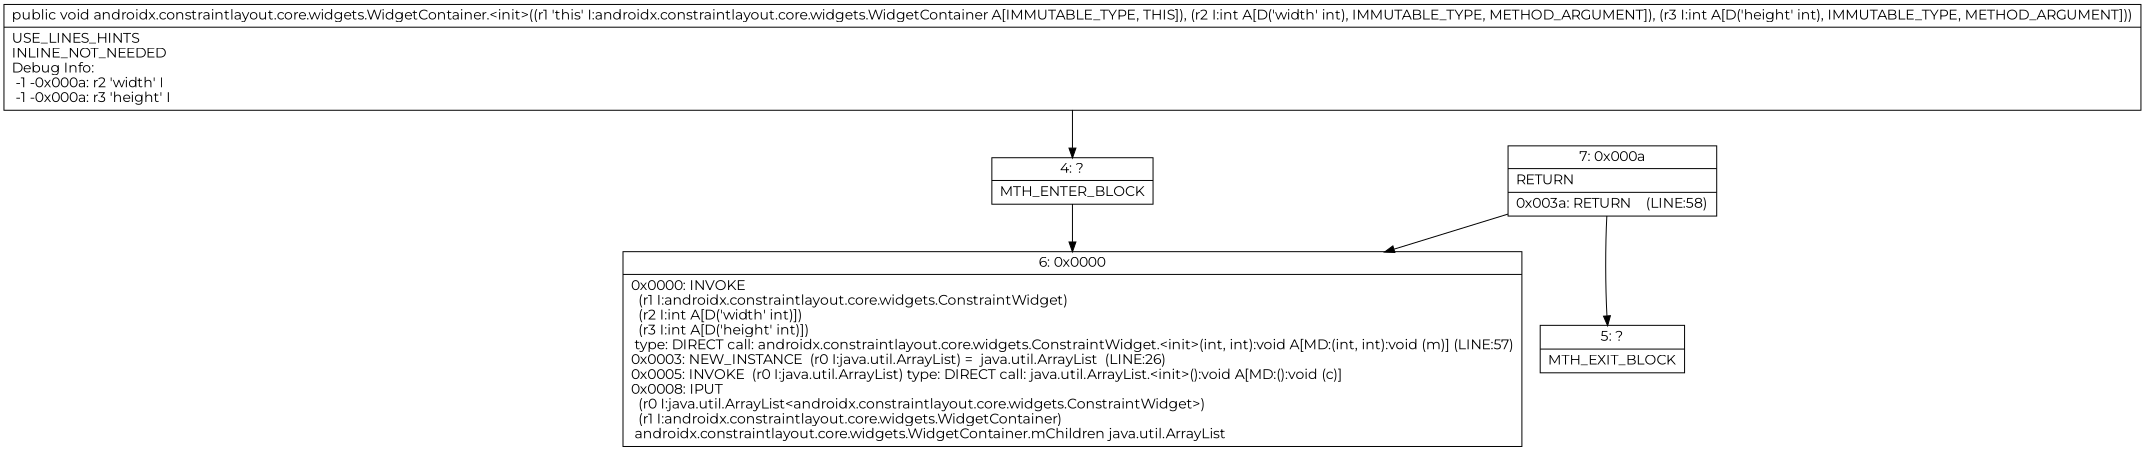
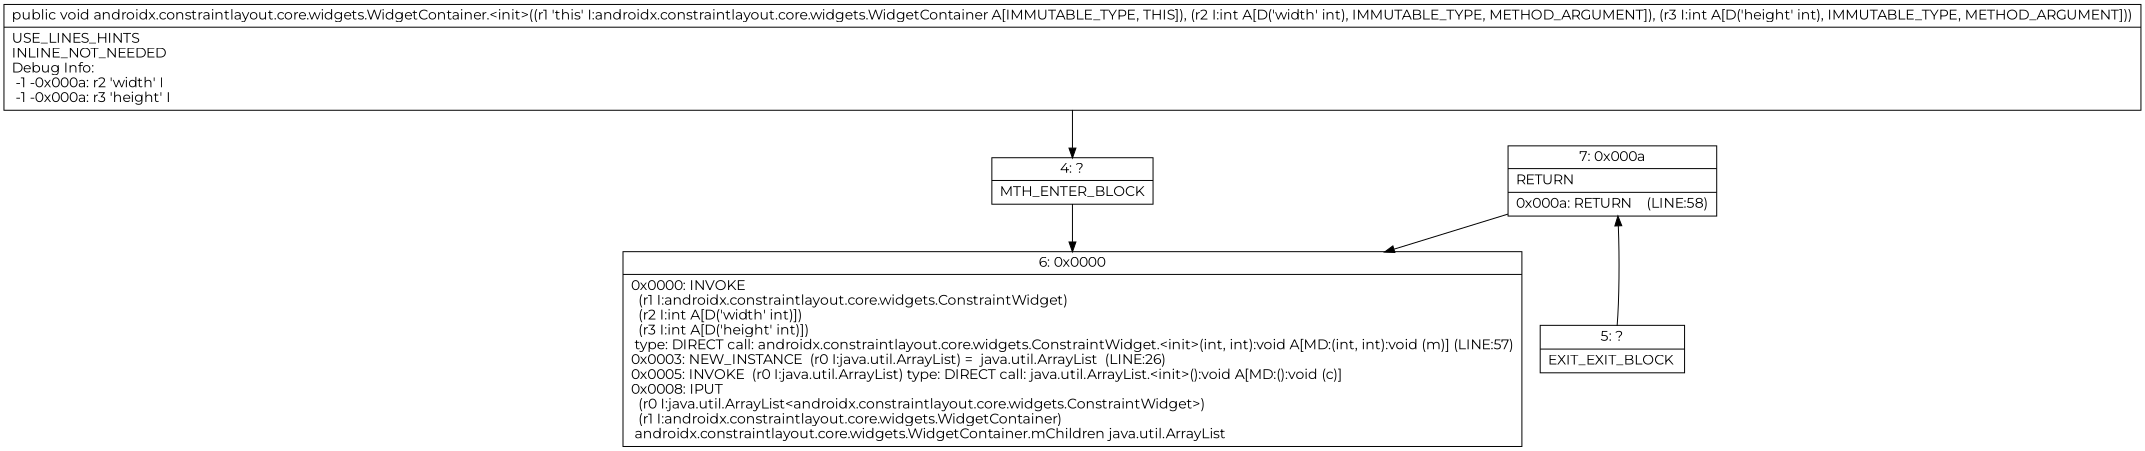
(1612, 204) -> (1612, 204)
(1606, 266) -> (1619, 276)
(1612, 360) -> (1611, 360)
